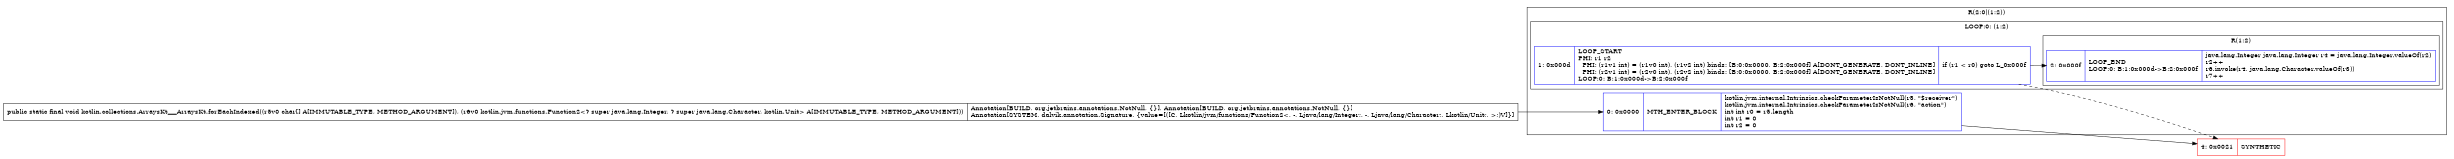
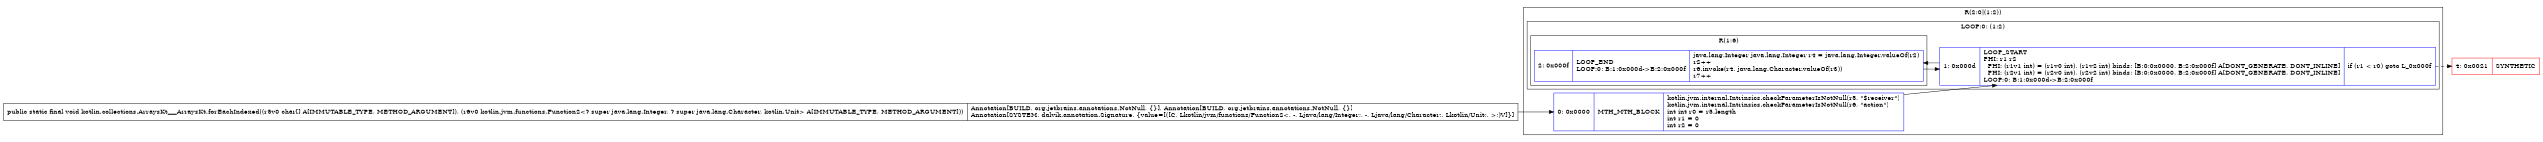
(2241, 41) -> (1729, 41)
none -> (1930, 69)
(1682, 112) -> (1629, 112)
(2042, 132) -> (1930, 92)
